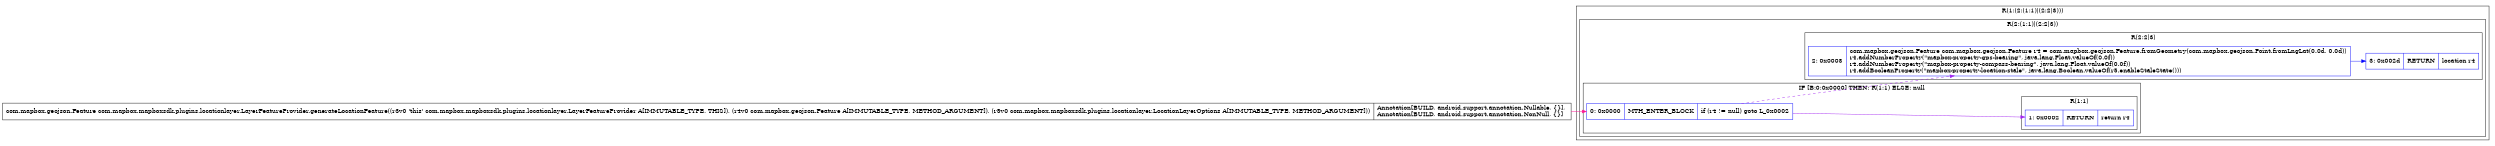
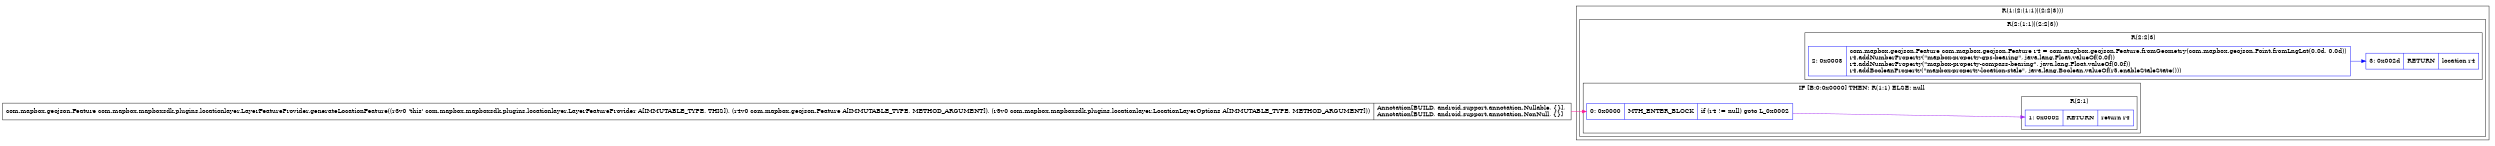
(1846, 89) -> none
(2079, 101) -> (2079, 101)
